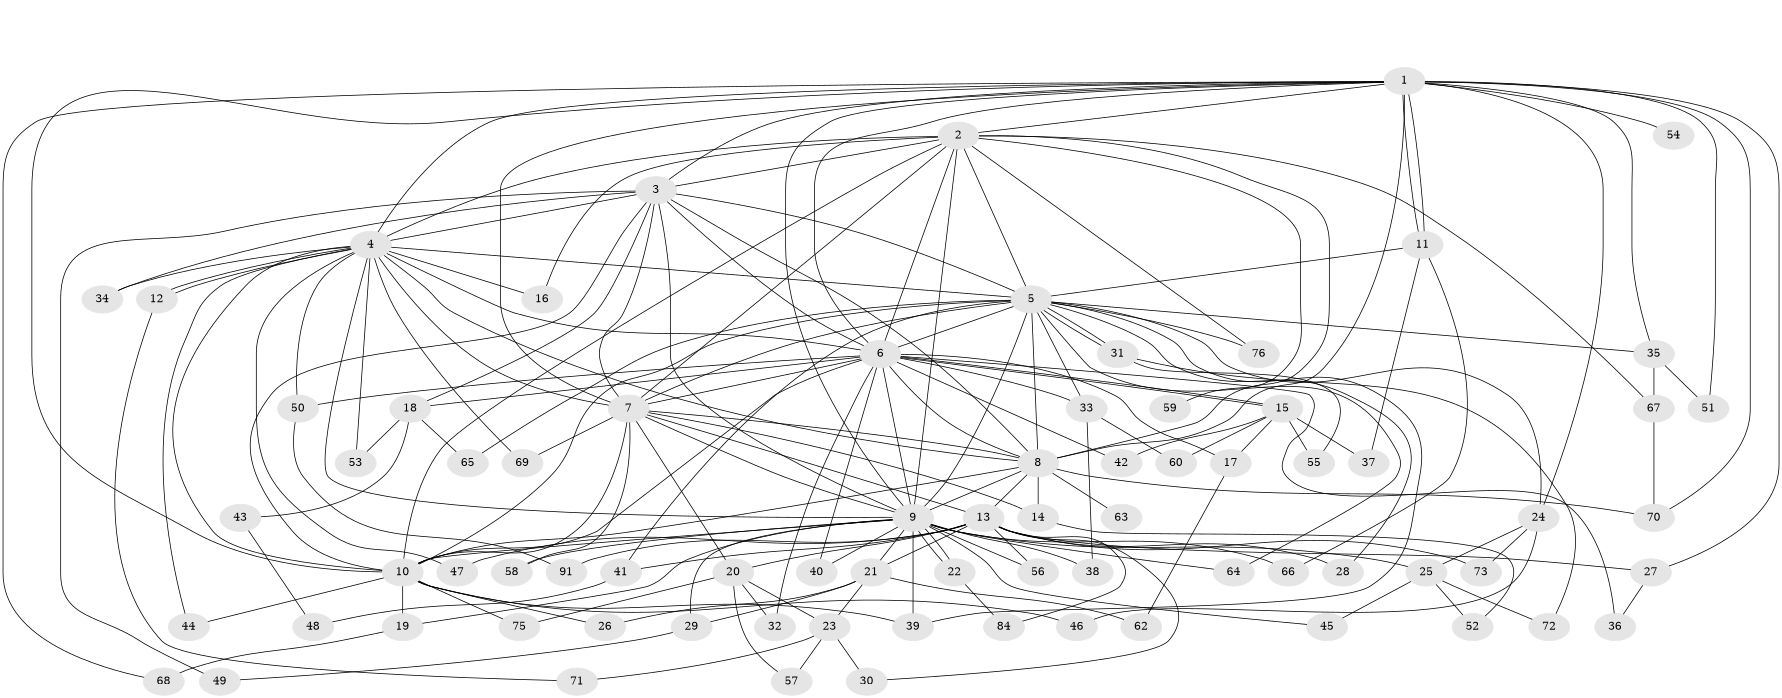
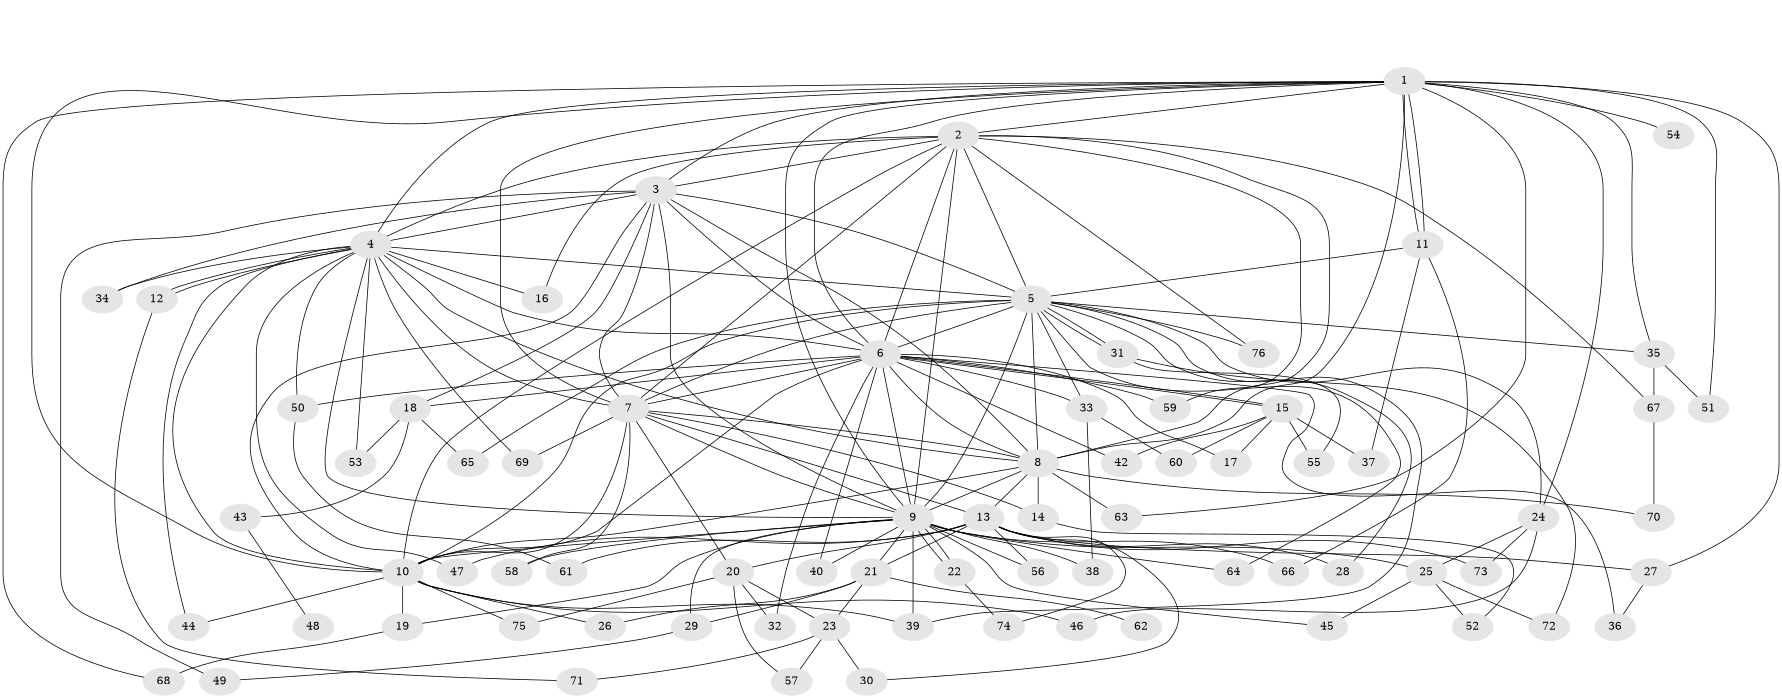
(1750, 178) -> (1495, 406)
none -> (1028, 372)
(1180, 555) -> none
(566, 572) -> (566, 572)
(621, 572) -> none
(1004, 627) -> (1004, 627)
